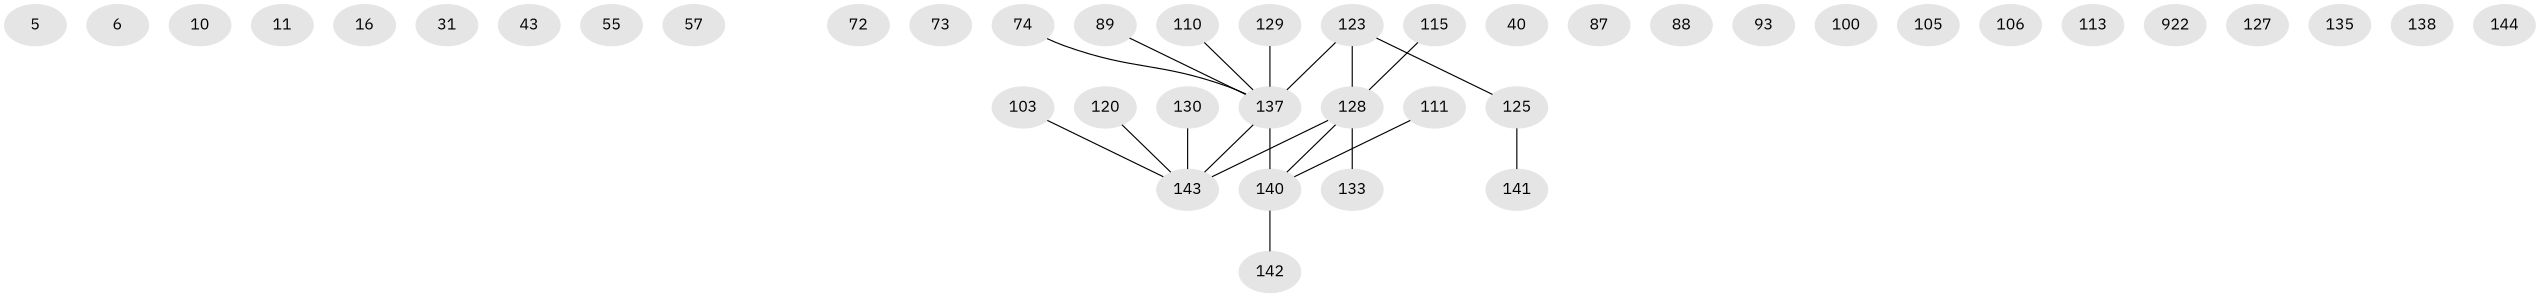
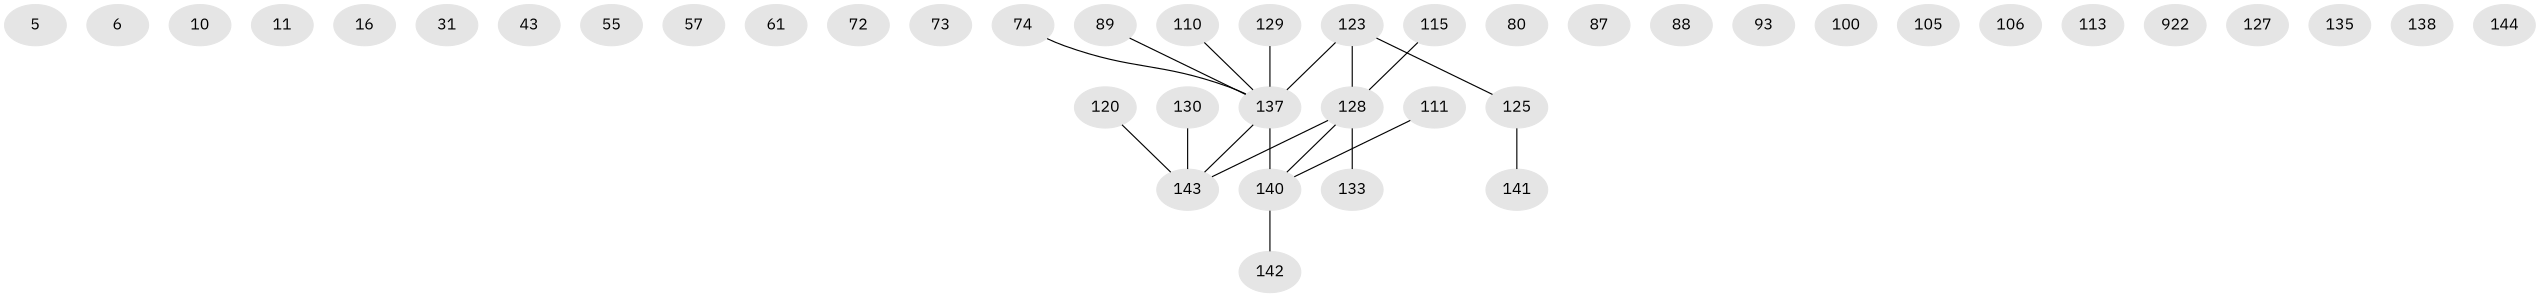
none -> (776, 25)
(1517, 25) -> (1517, 25)
(1023, 107) -> none
